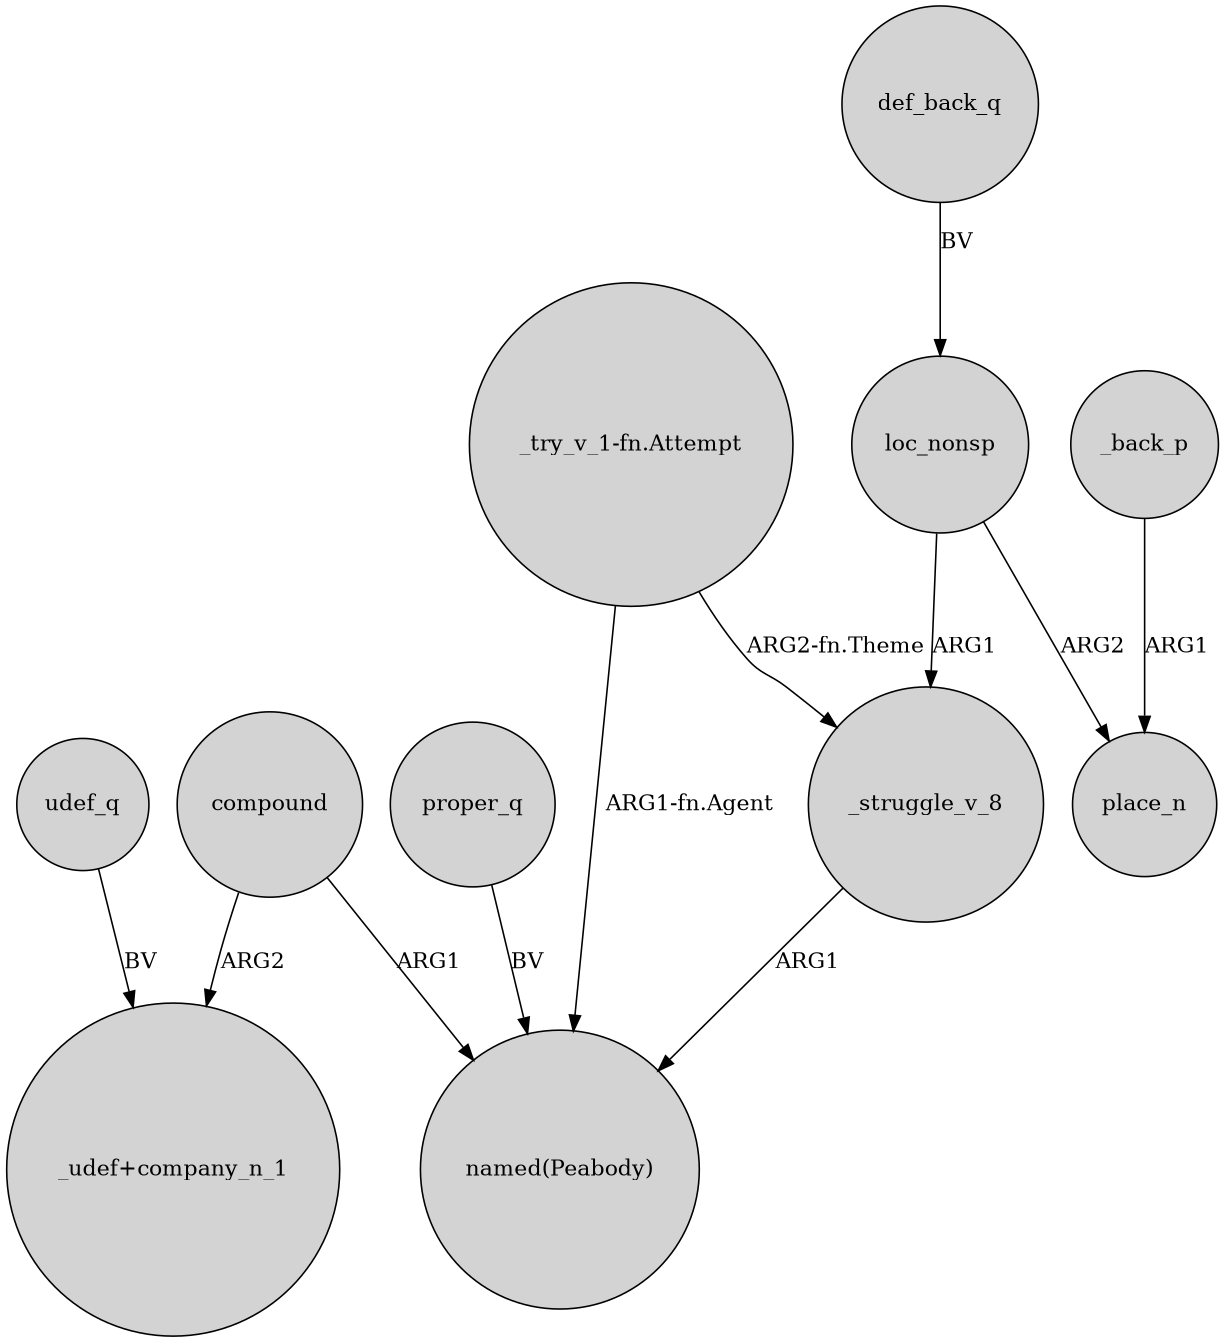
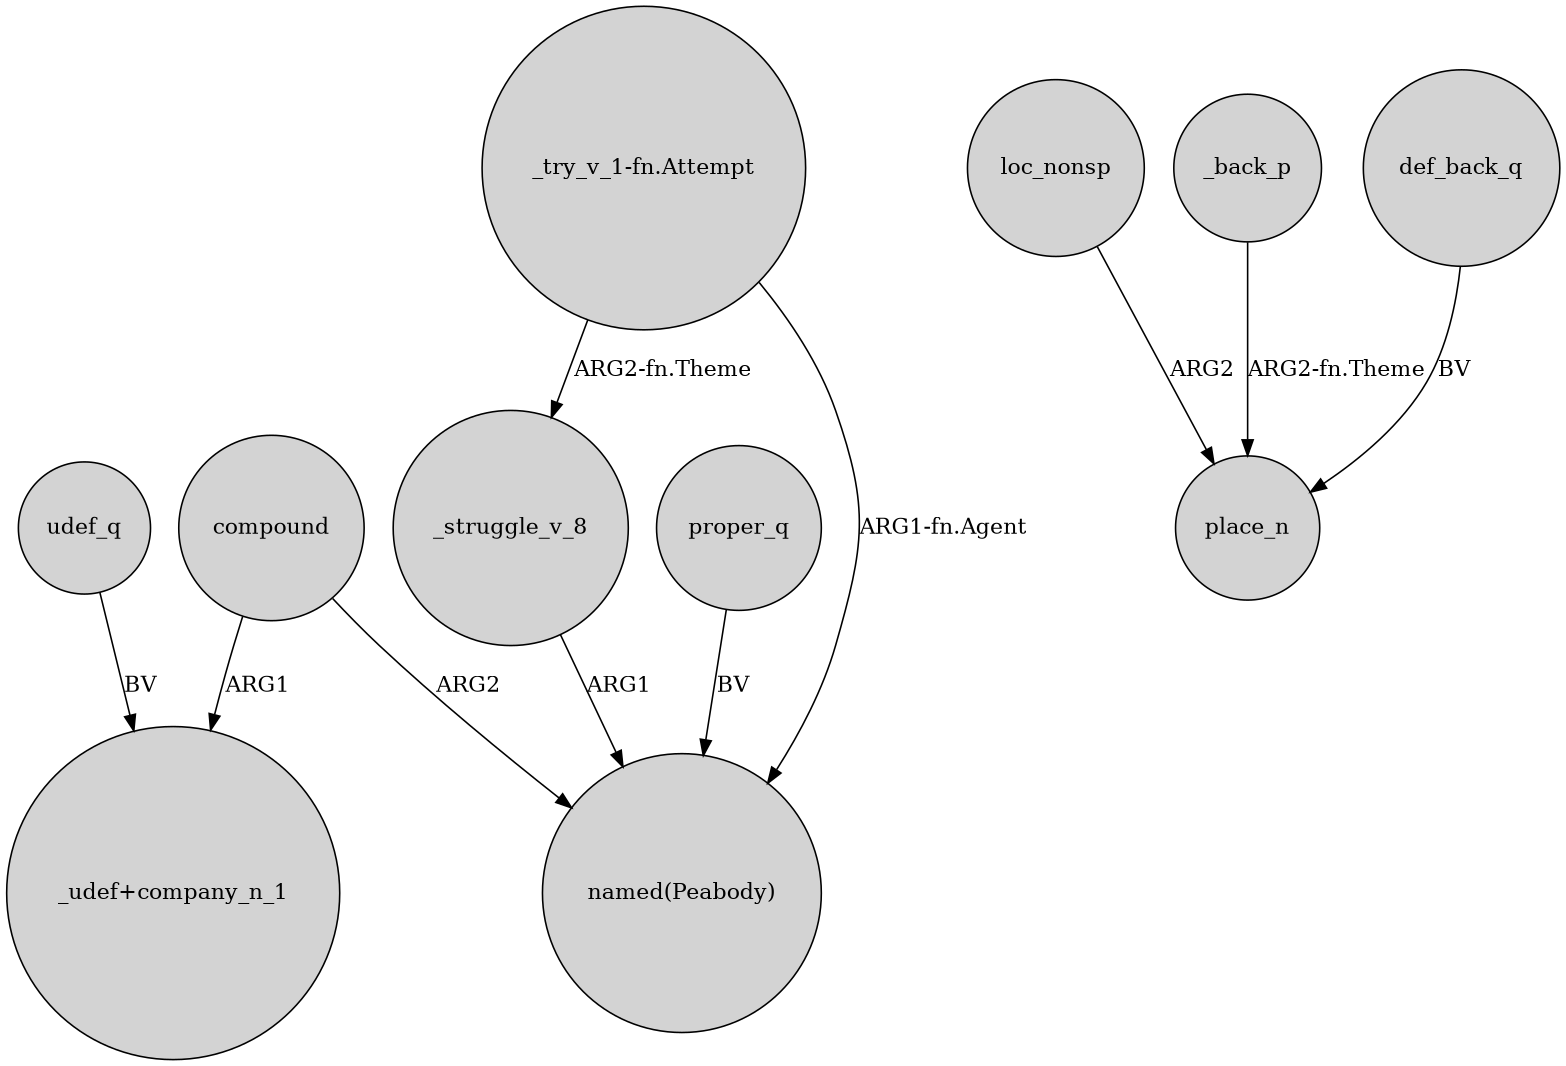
(940, 271) -> (1420, 392)
(934, 602) -> none
(1177, 647) -> (1336, 370)
(253, 962) -> (258, 686)
(429, 962) -> (469, 686)
